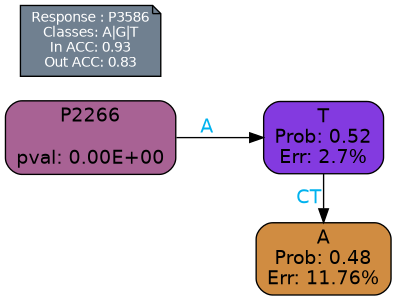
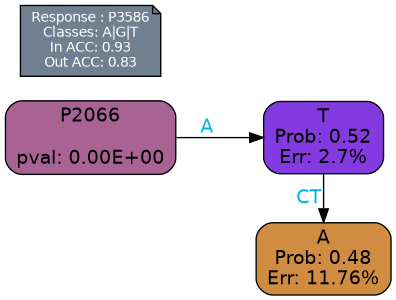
(91, 138) -> (91, 138)
